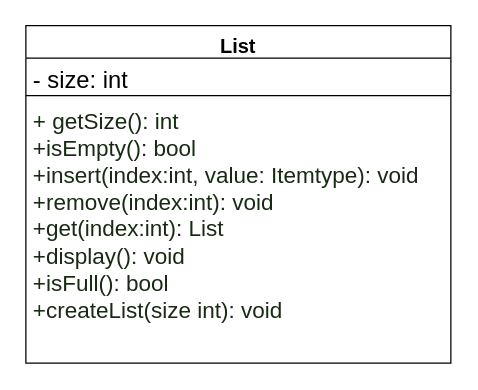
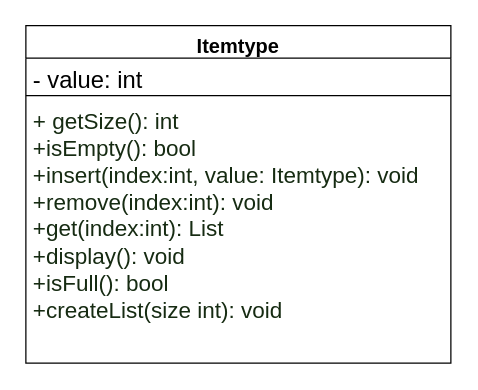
(238, 43) -> (238, 43)
(70, 76) -> (74, 76)
